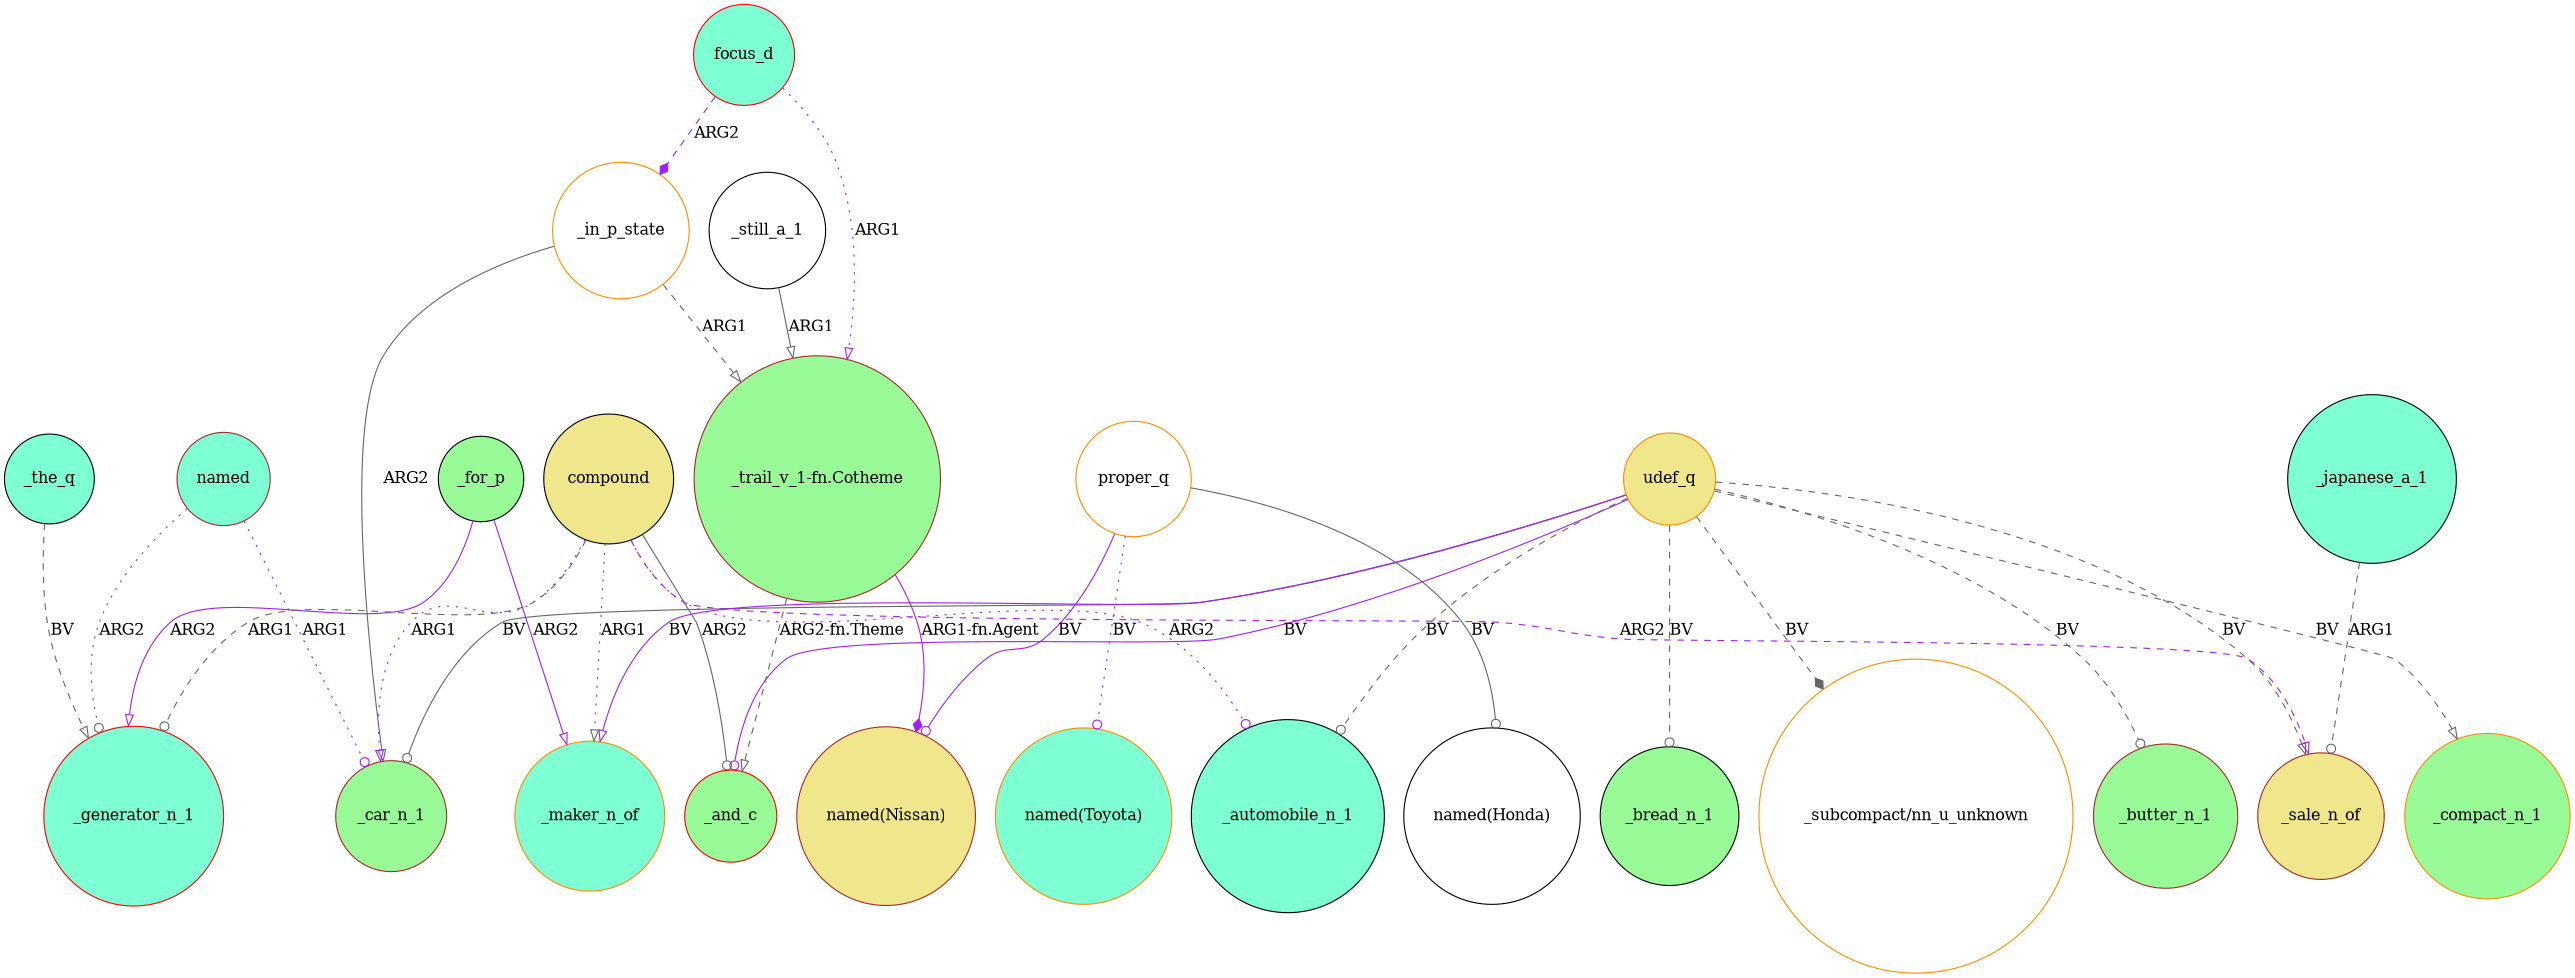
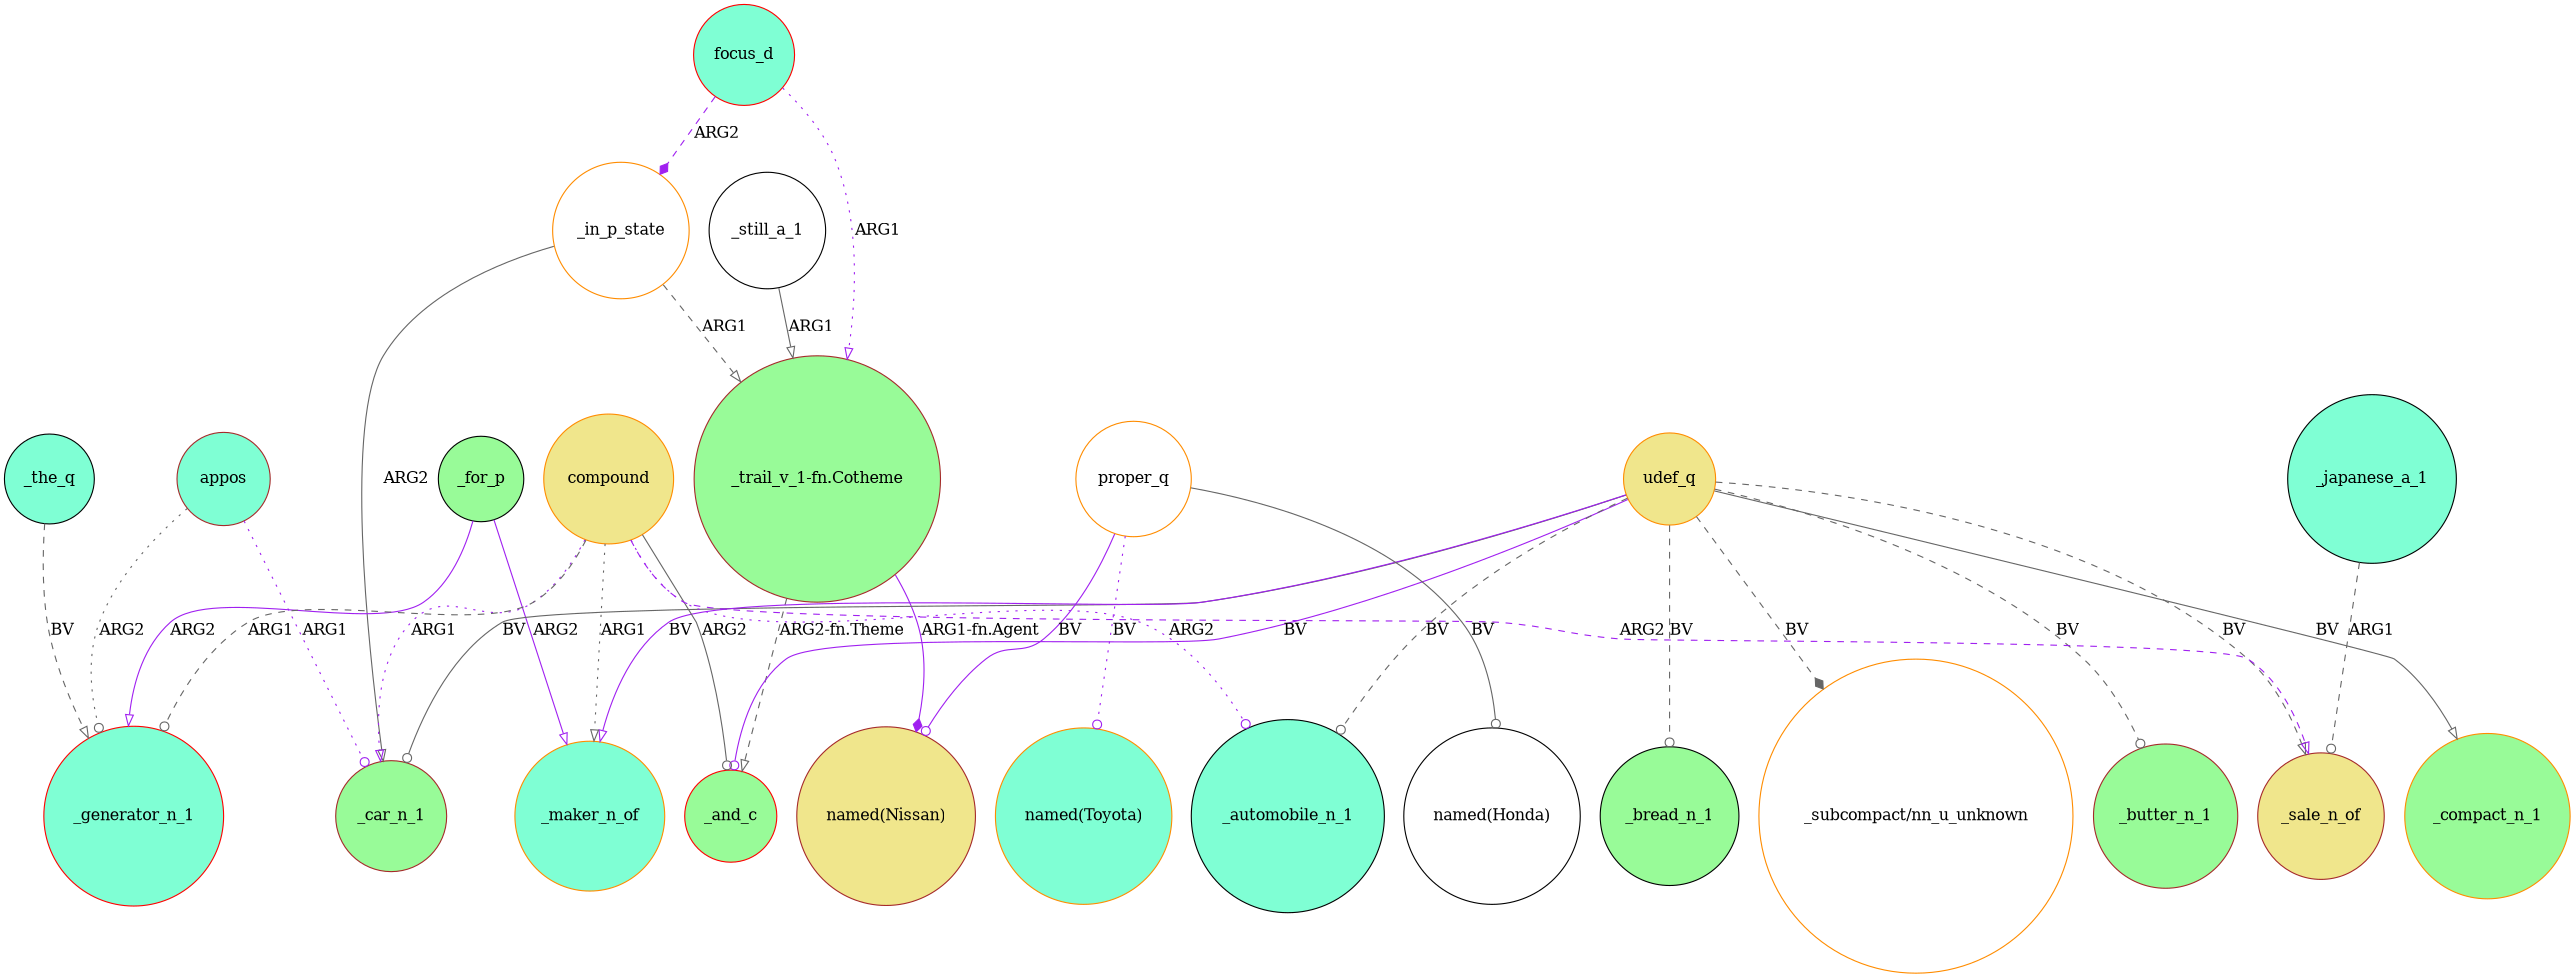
(224, 479) -> (224, 479)
(609, 479) -> (609, 479)
(2099, 584) -> (2099, 584)
